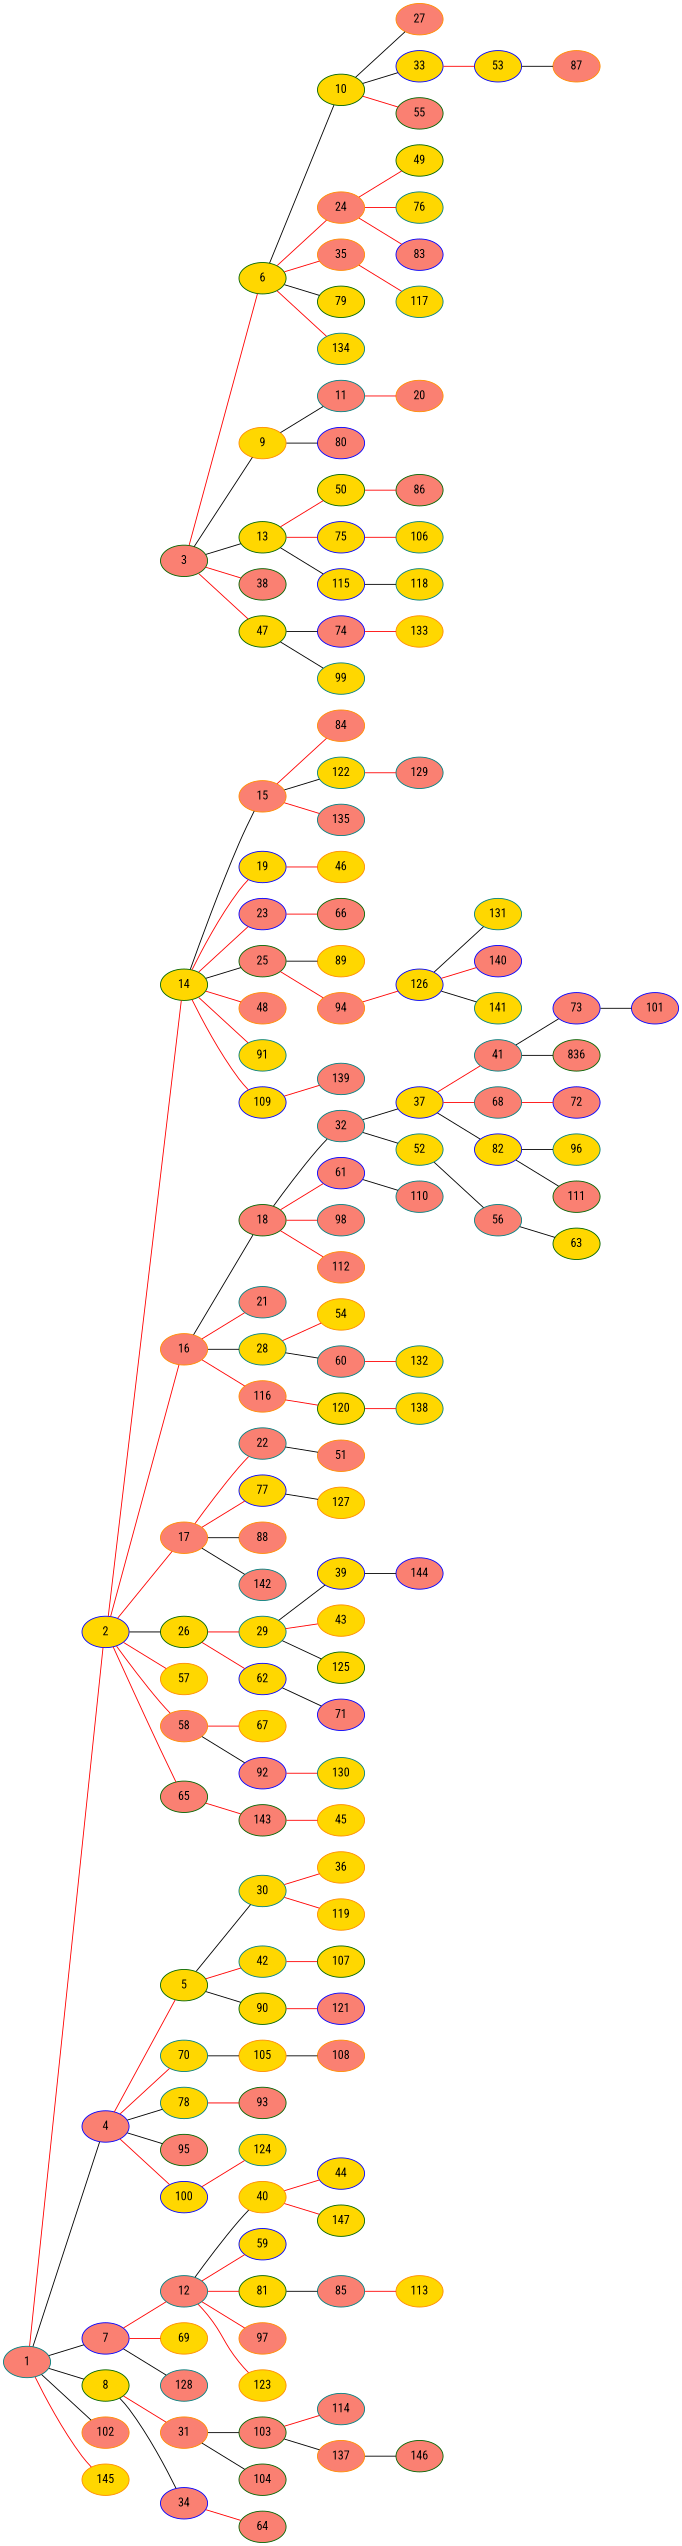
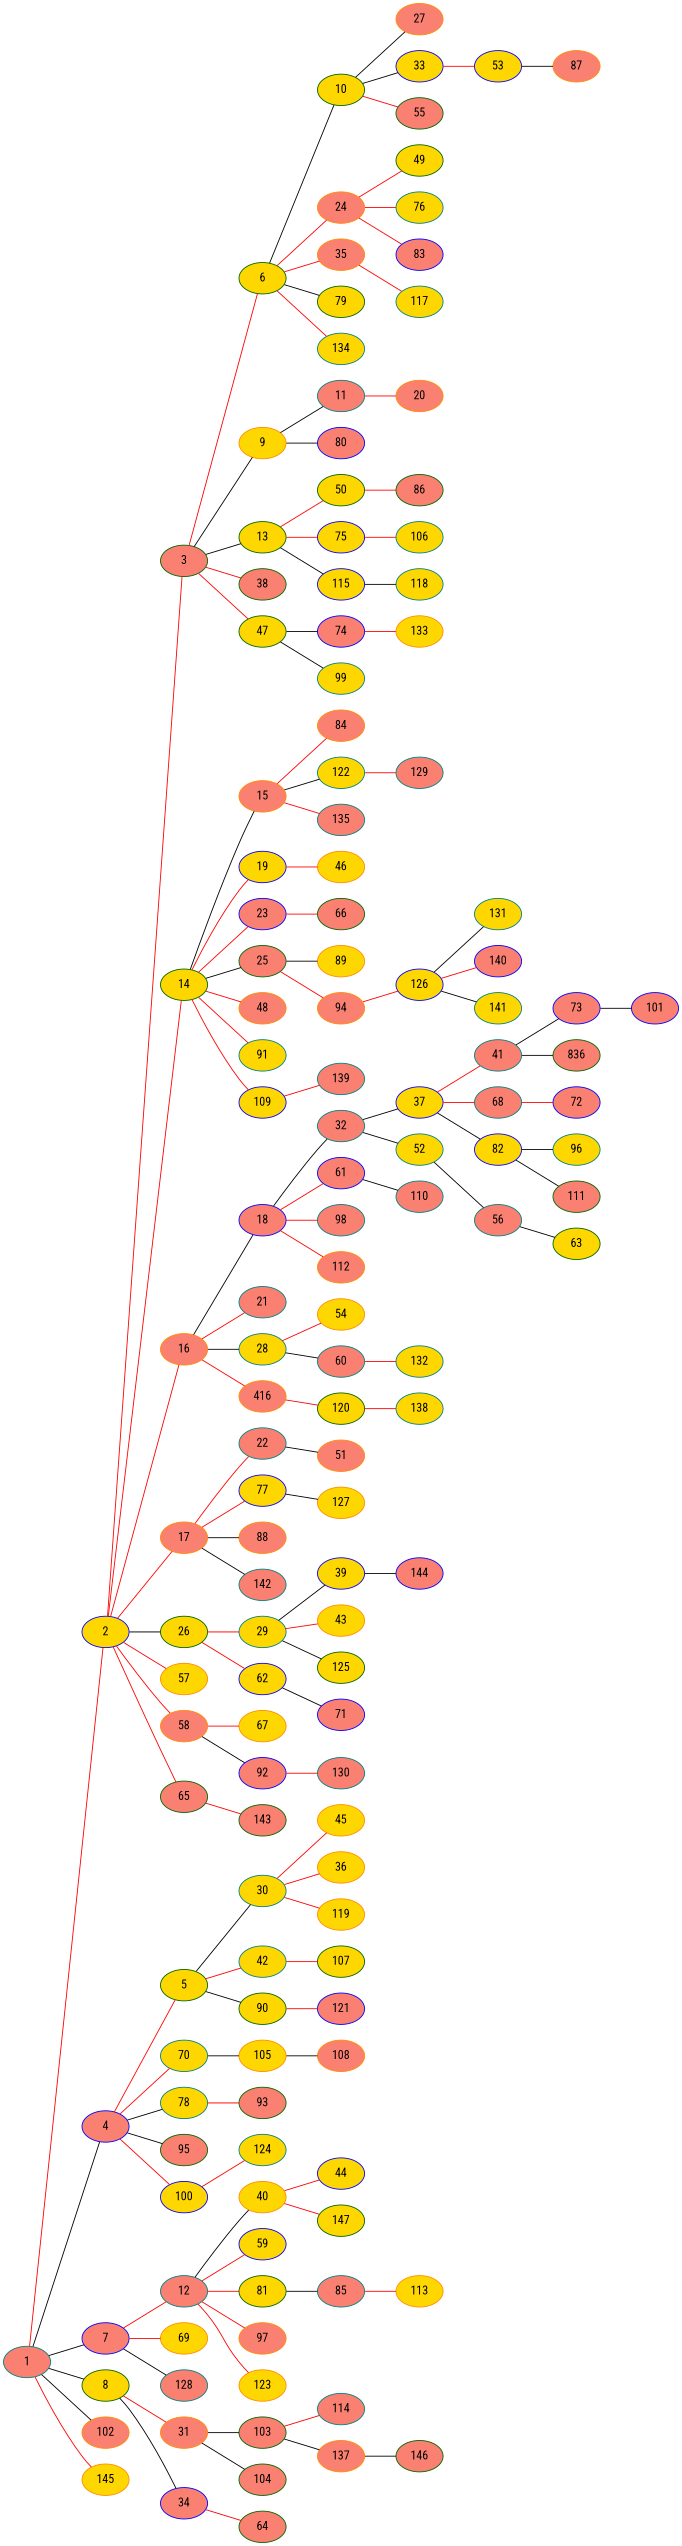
none -> (145, 1096)
(263, 1220) -> (263, 1220)
(263, 1396) -> (263, 1396)
(341, 1773) -> (341, 1773)
(302, 1820) -> (302, 1856)
